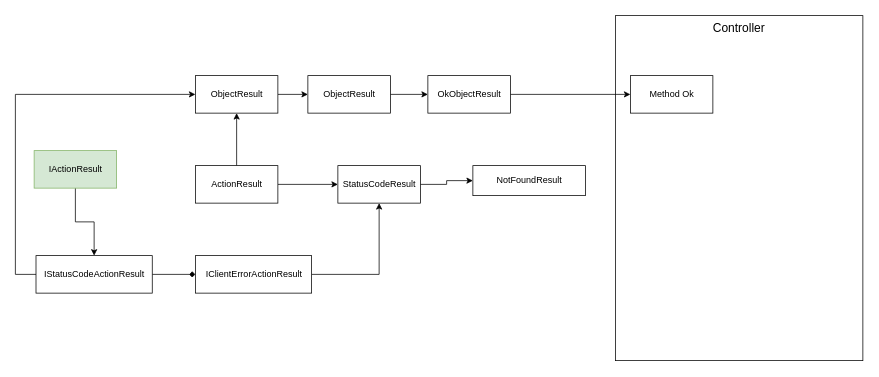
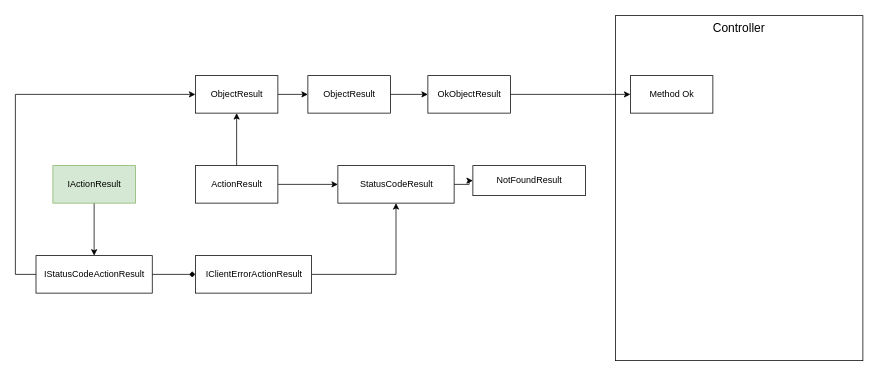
(75, 169) -> (94, 184)
(379, 184) -> (396, 184)
